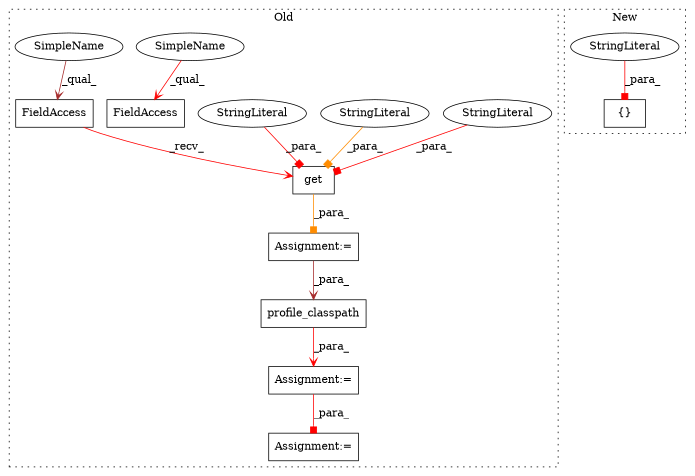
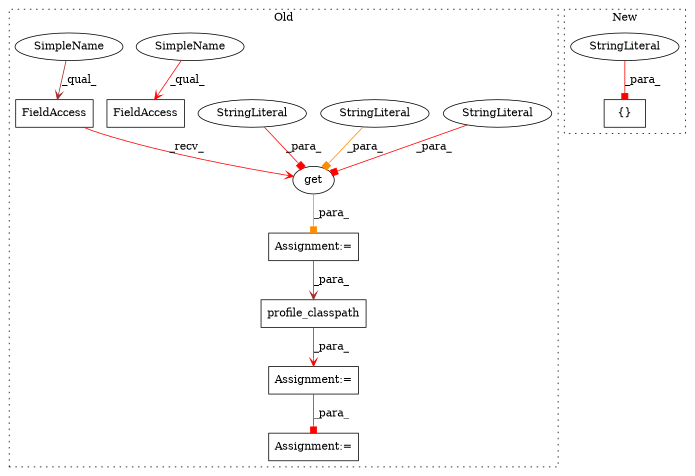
(314, 180) -> (314, 180)
